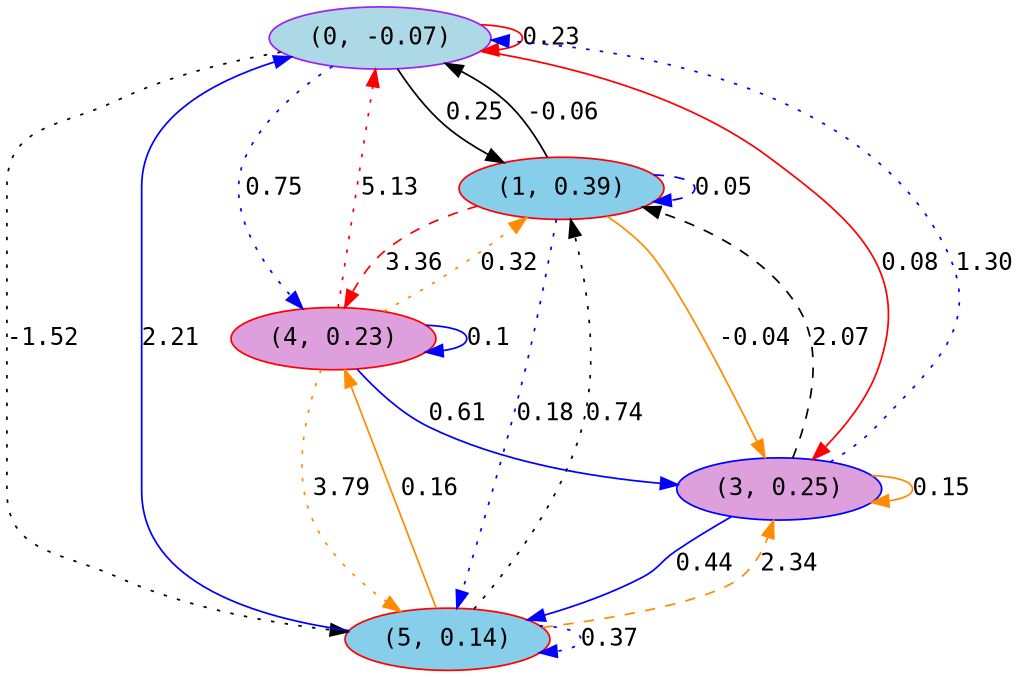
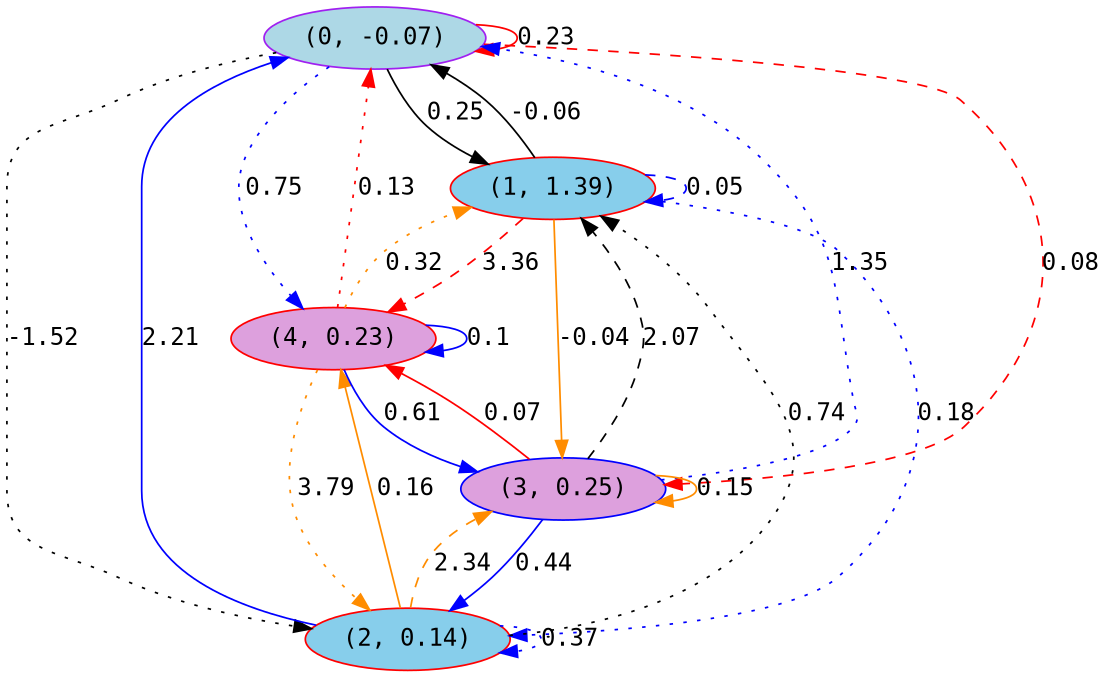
(787, 171) -> (1018, 171)
(390, 188) -> (387, 188)
(562, 188) -> (553, 188)
(985, 263) -> (860, 263)
none -> (468, 413)
(447, 639) -> (408, 639)
